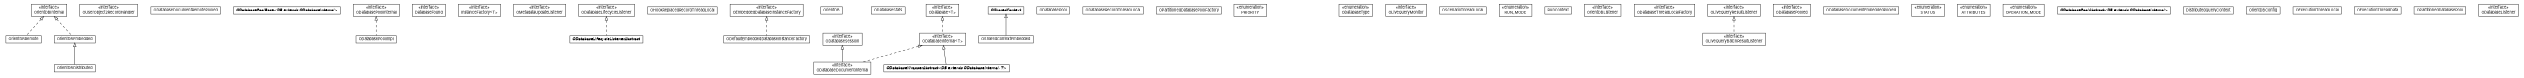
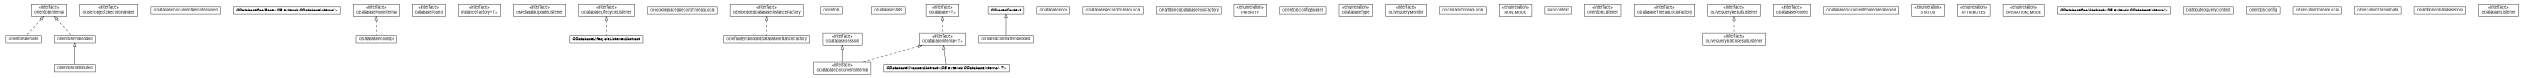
none -> (1303, 10)
